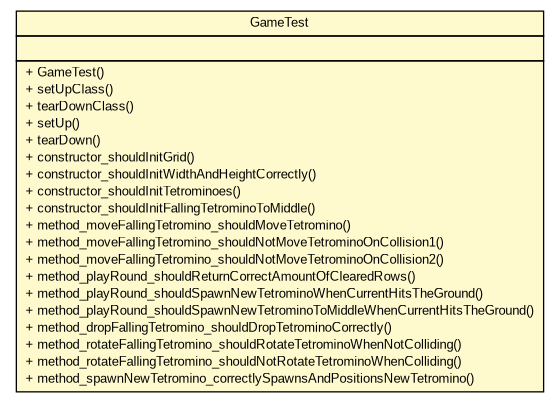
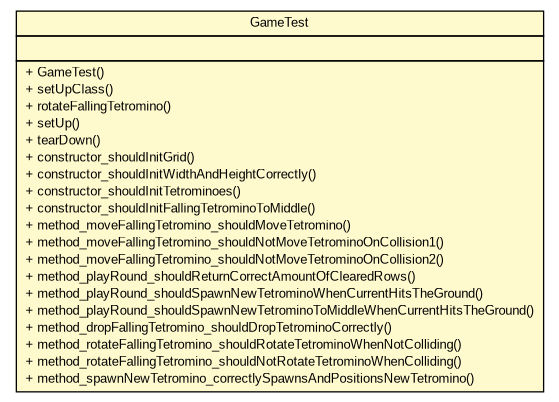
(80, 107) -> (99, 107)
